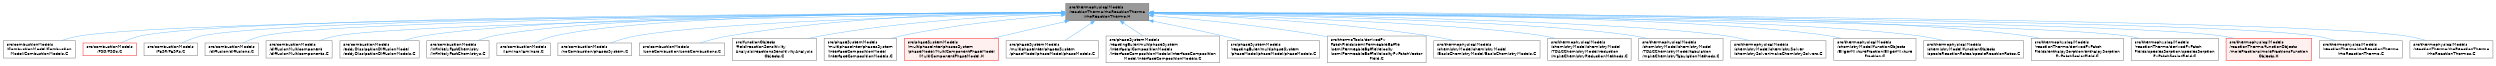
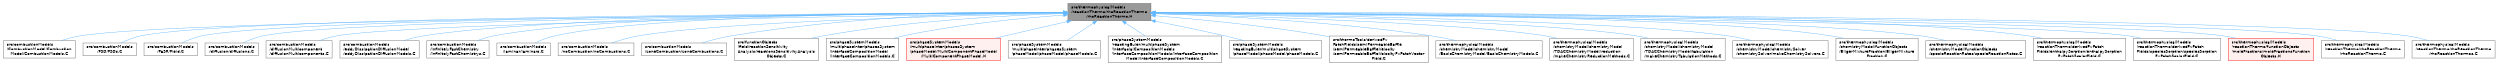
(110, 49) -> (110, 49)
(171, 49) -> (171, 49)
(595, 49) -> (596, 49)
